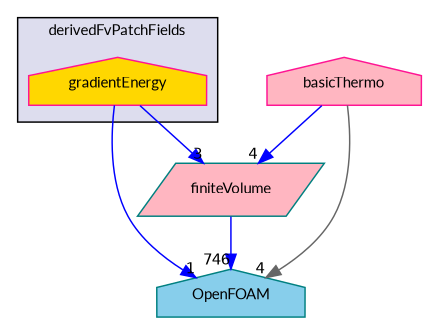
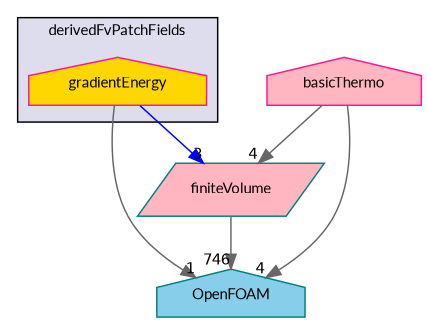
(296, 129) -> (296, 129)
(121, 200) -> (121, 200)
(231, 235) -> (231, 235)
